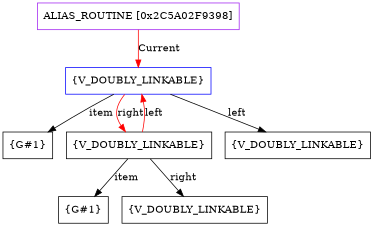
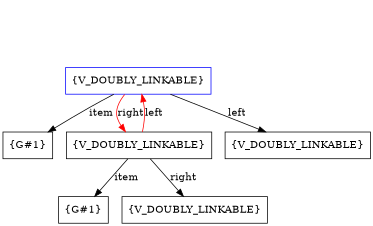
(138, 16) -> none
